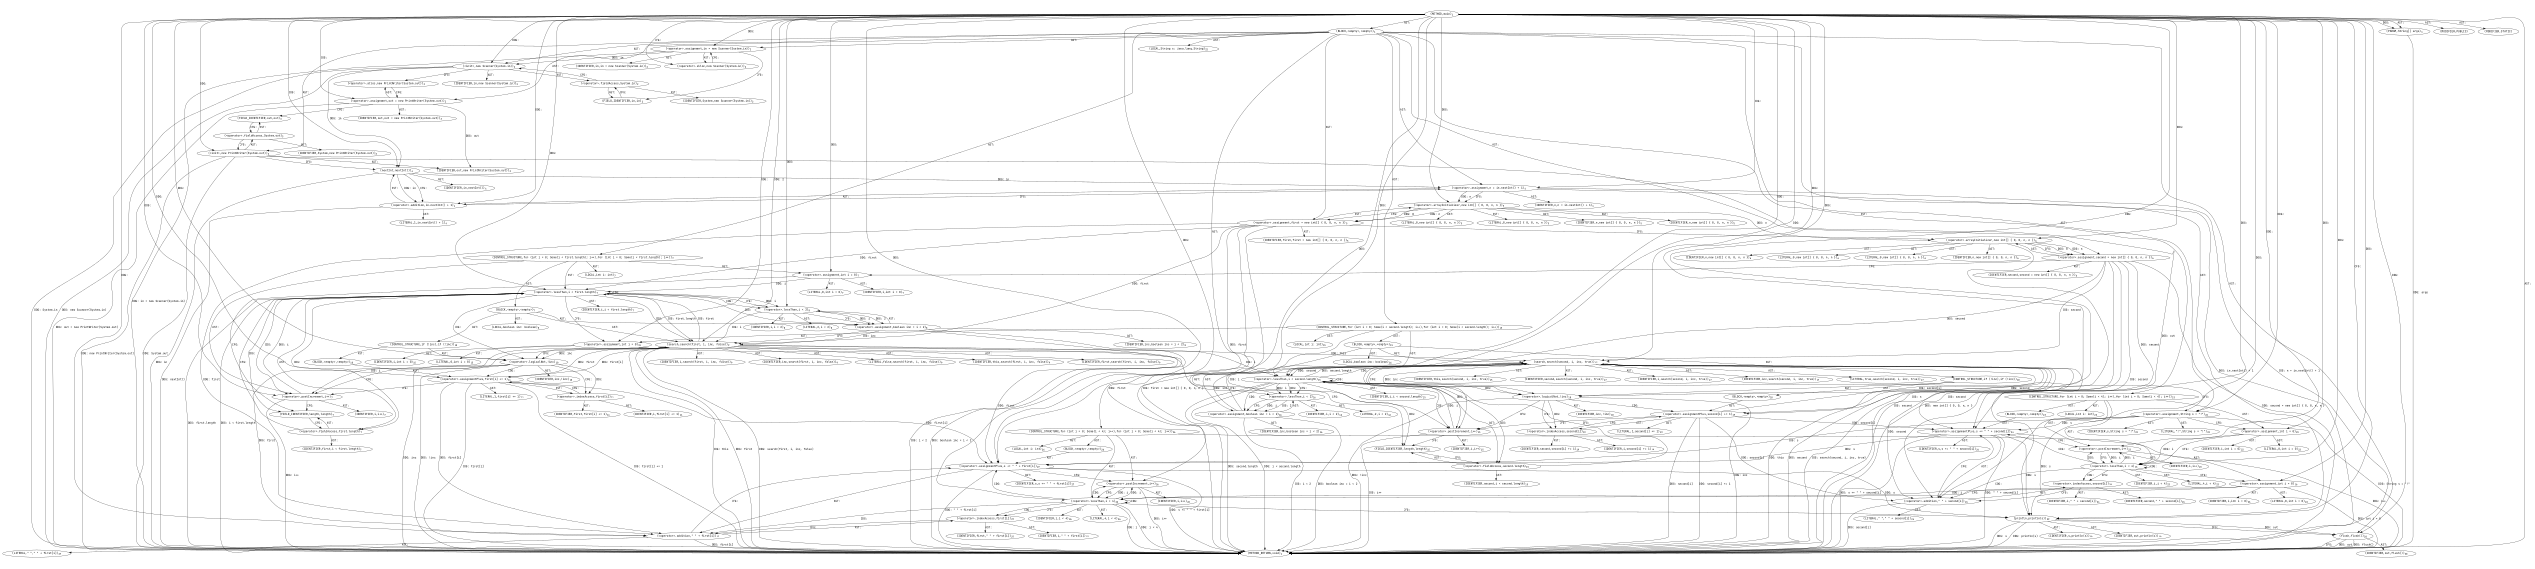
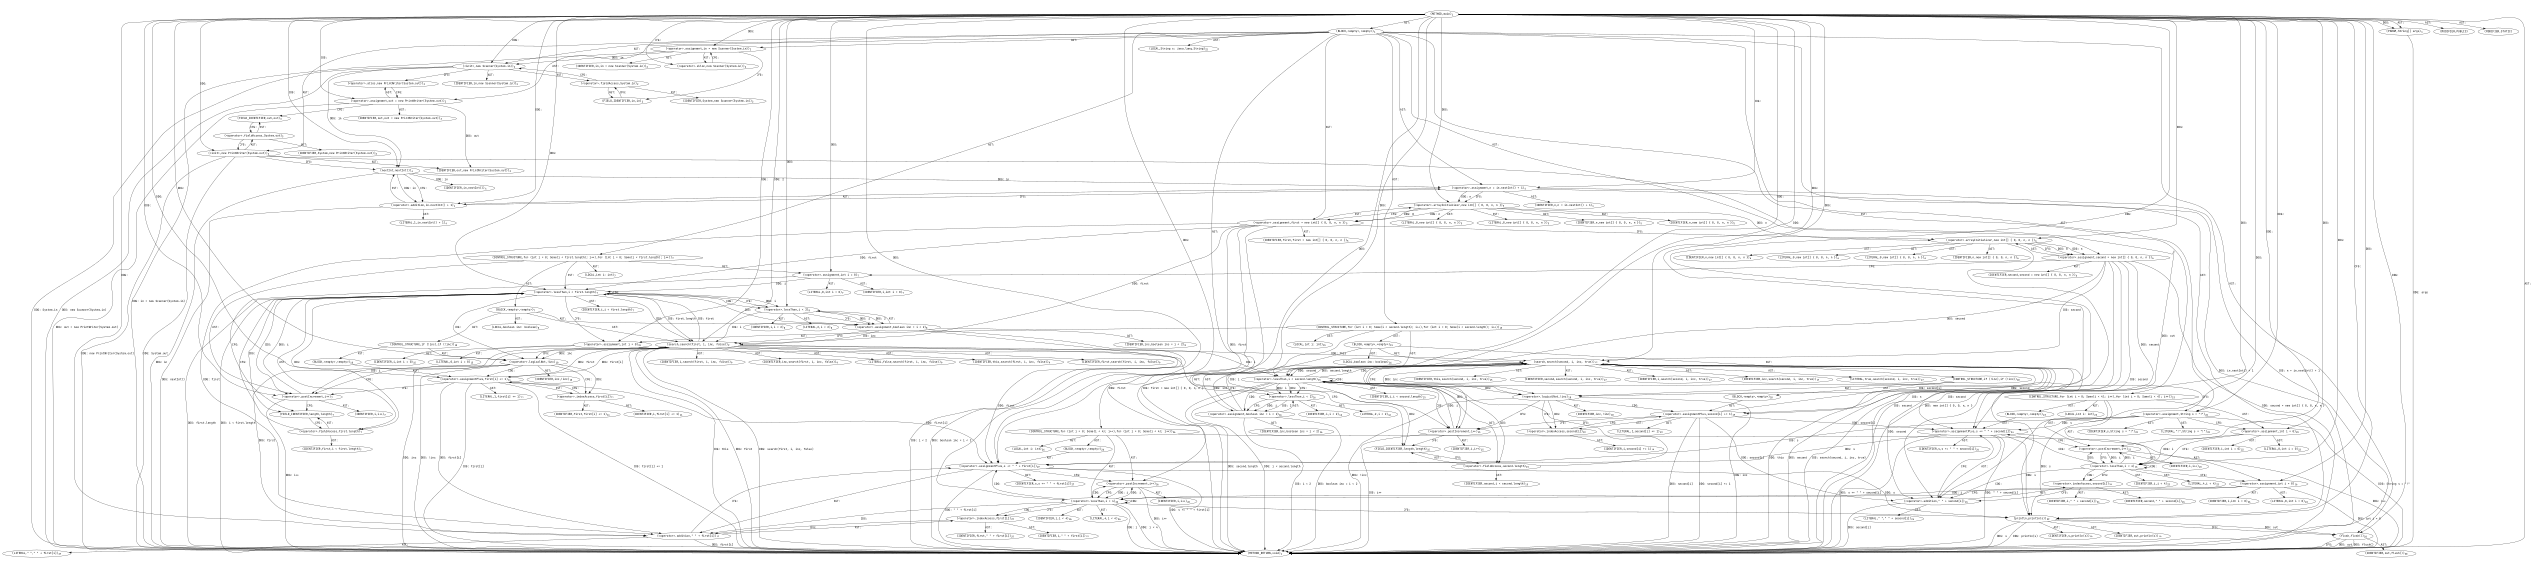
(442, 179) -> (442, 179)
(1550, 449) -> none
